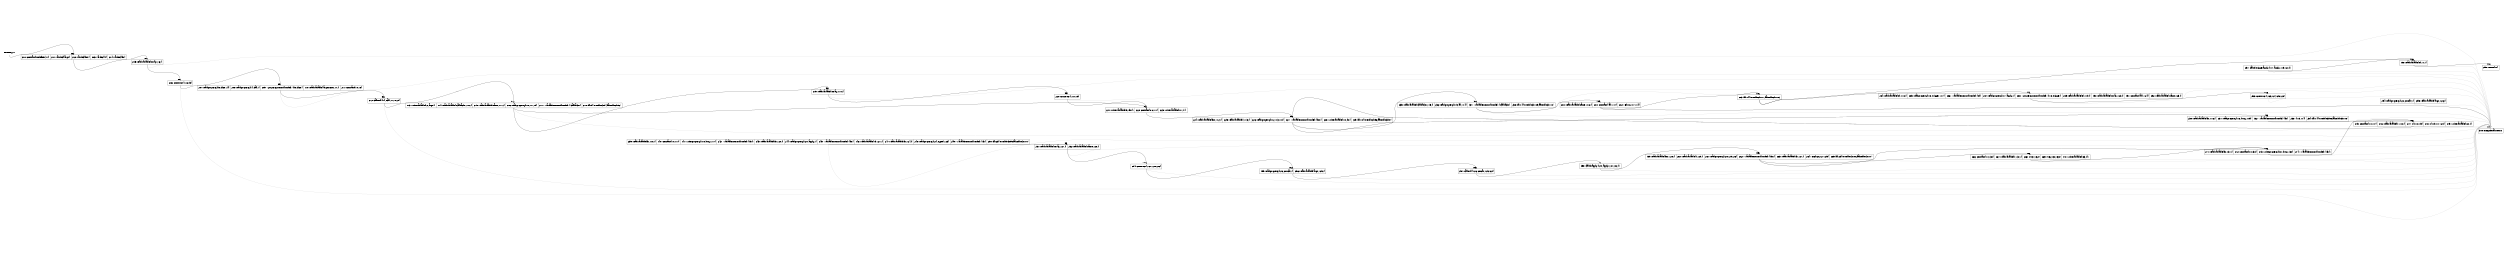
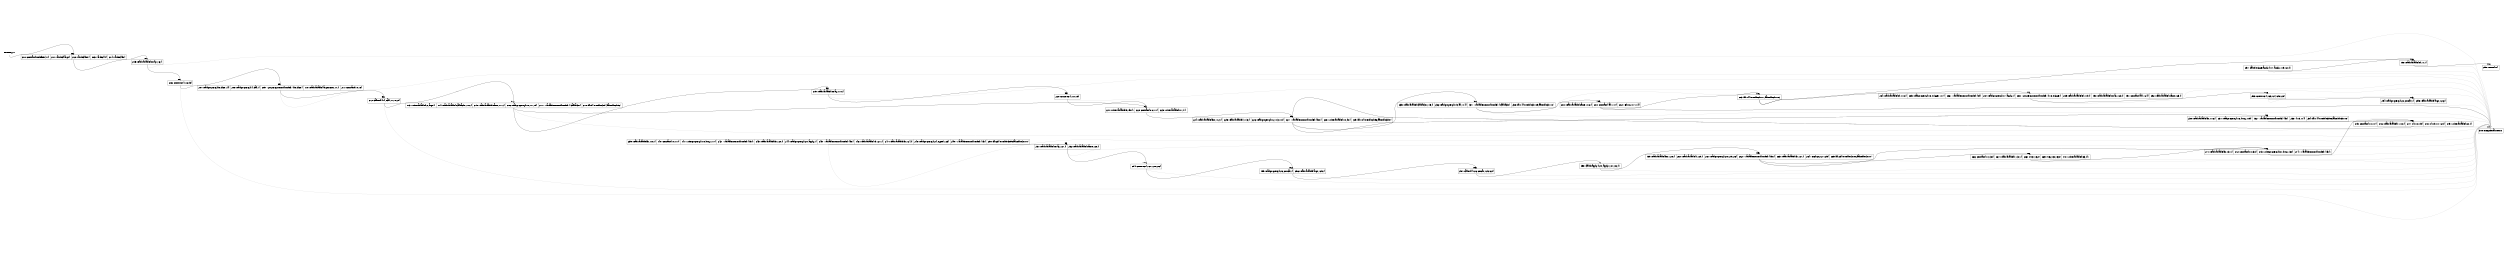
none -> (2340, 99)
